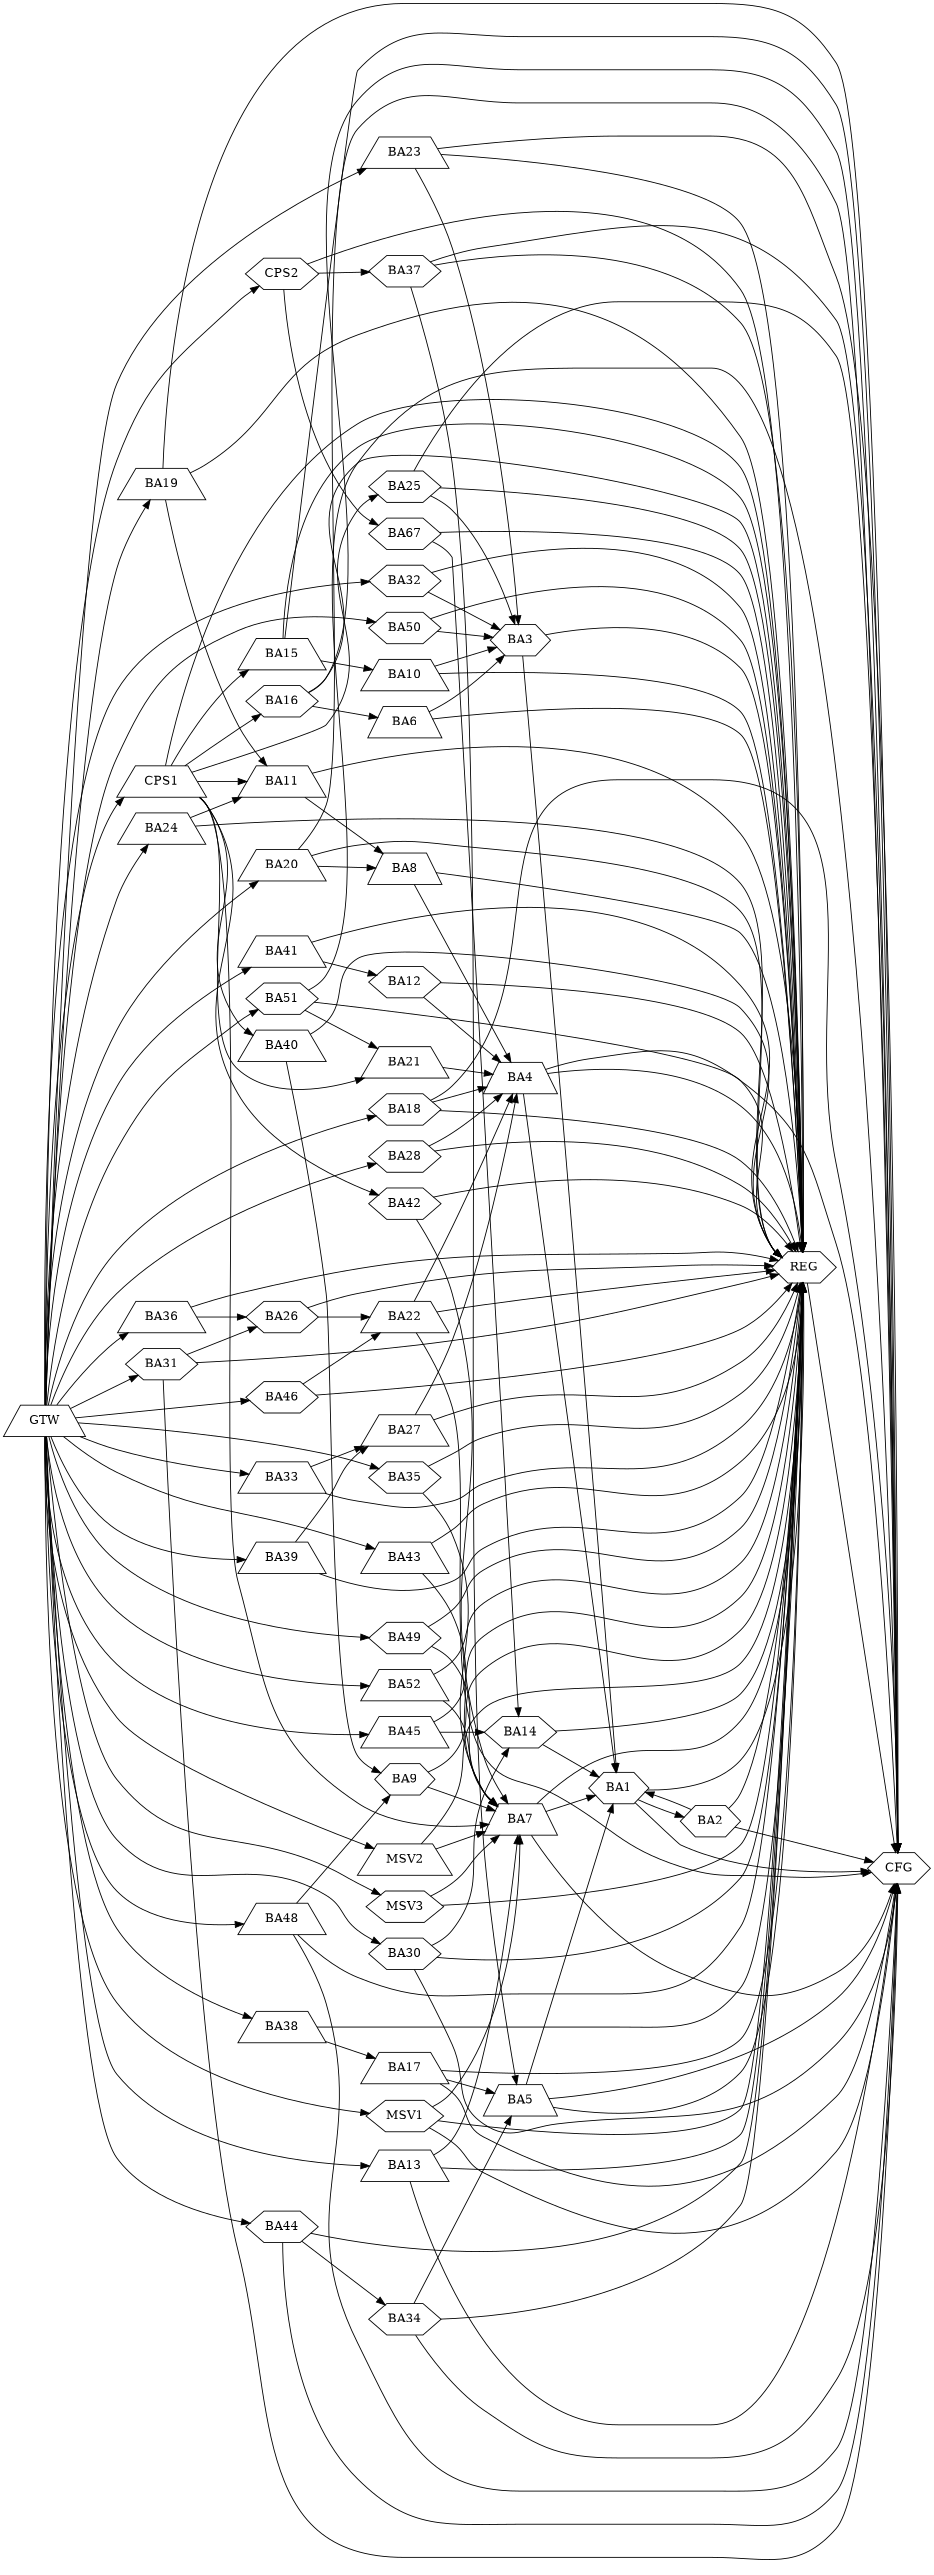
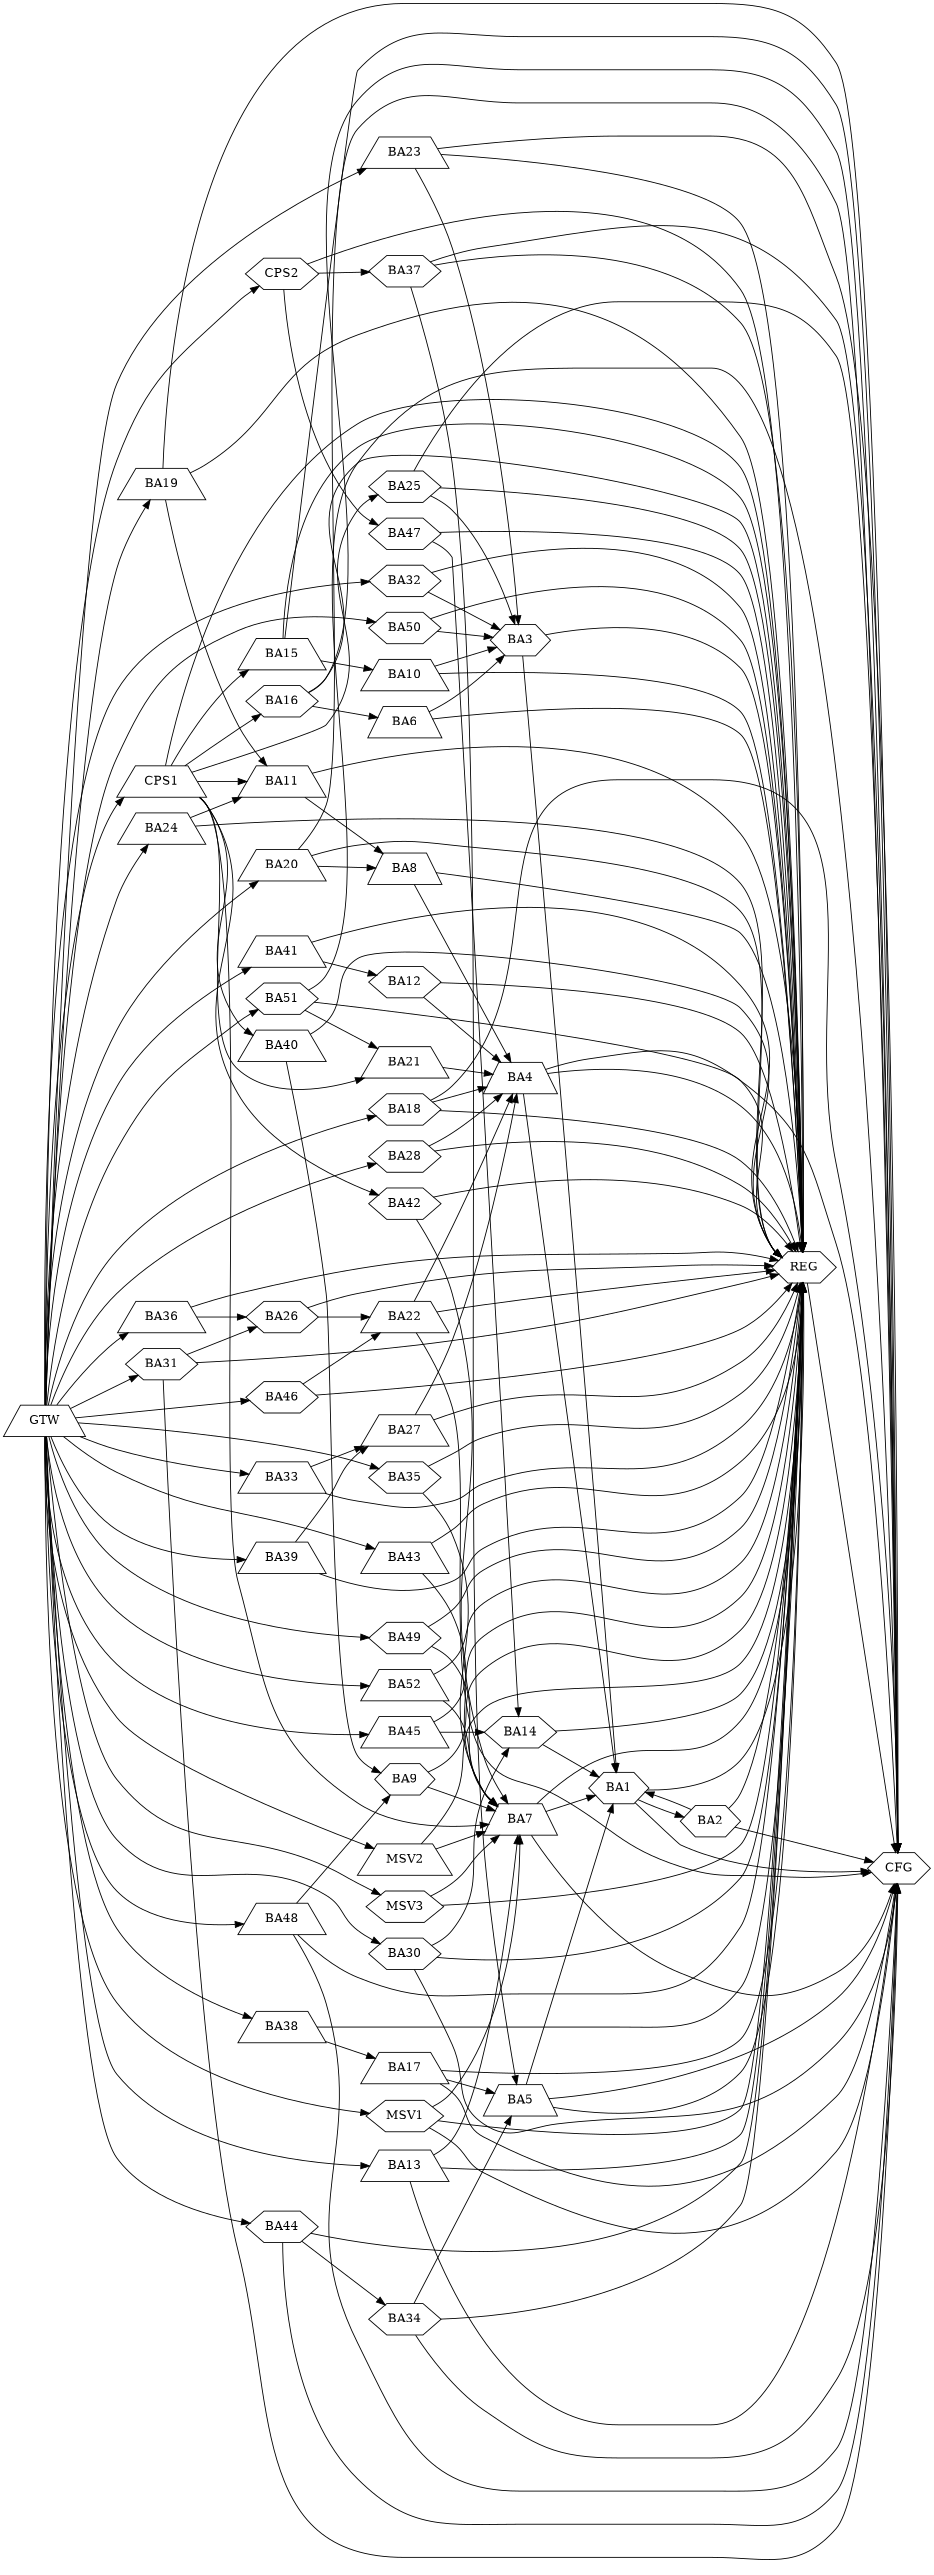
(405, 534) -> (405, 534)
